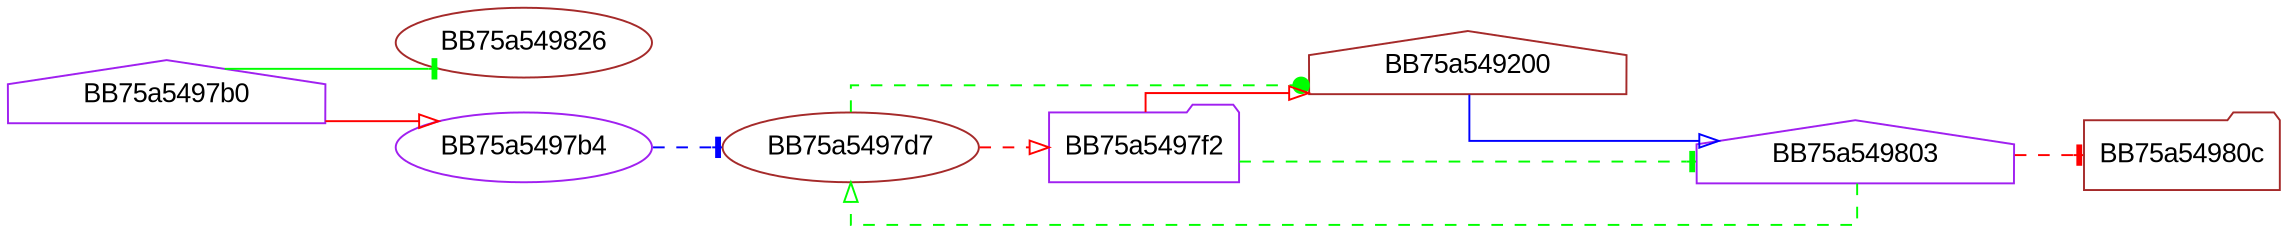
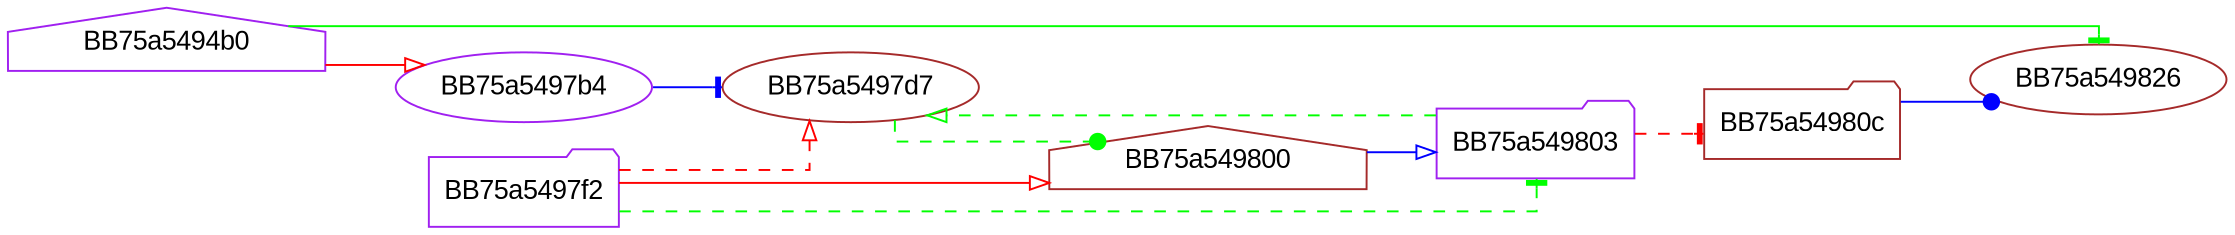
(1468, 66) -> (1208, 161)
(167, 95) -> (167, 43)
none -> (1942, 102)
(683, 147) -> (683, 87)
(1005, 147) -> (729, 170)
(1855, 155) -> (1536, 143)
